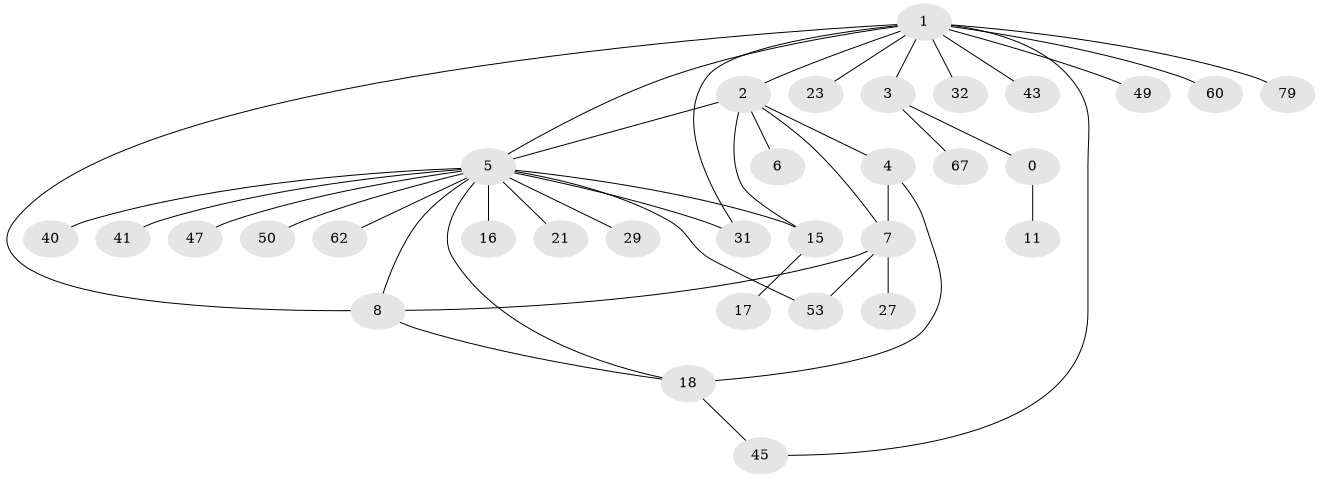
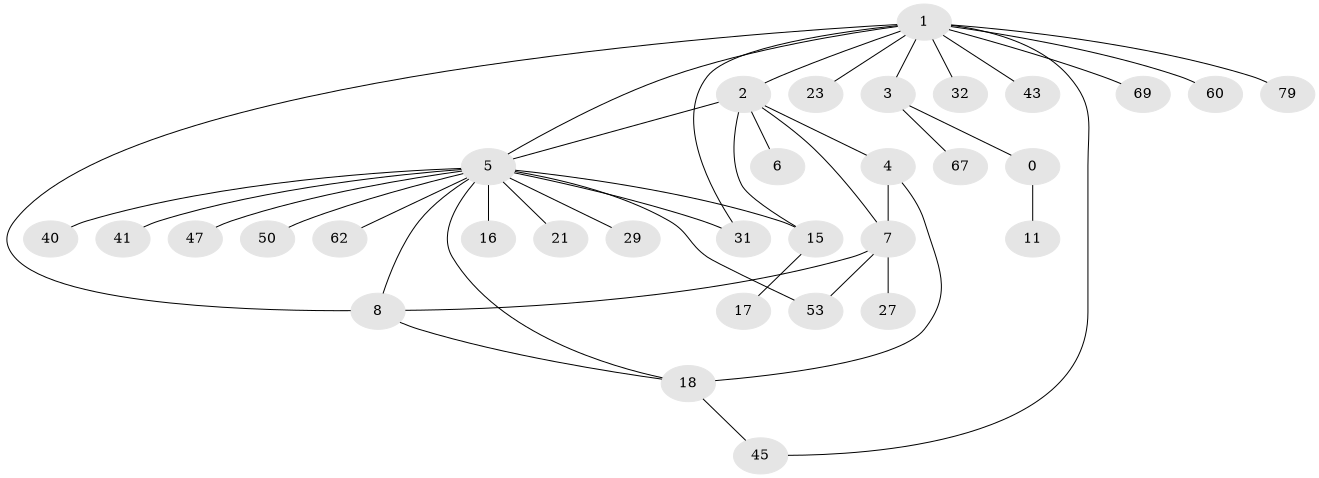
(1143, 94) -> (1143, 94)
